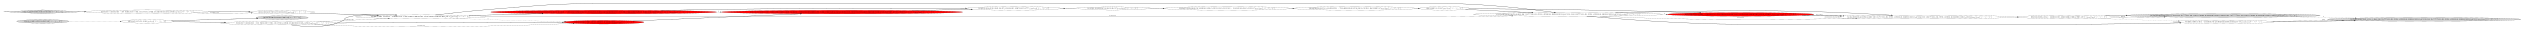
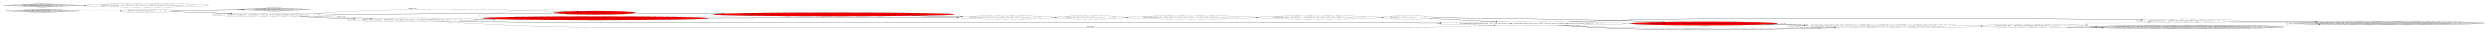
(1113, 8) -> (1090, 17)
(282, 12) -> none
(282, 18) -> (274, 9)
(43, 21) -> (43, 11)
